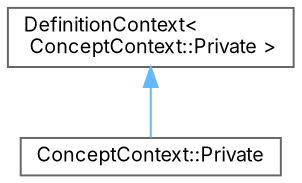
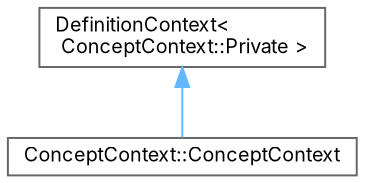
(151, 157) -> (182, 157)
